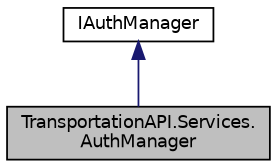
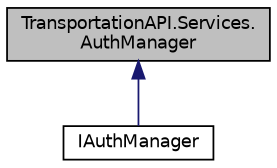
(138, 83) -> (138, 102)
